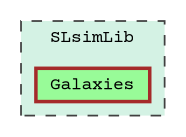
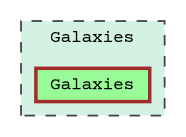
(93, 38) -> (93, 38)
